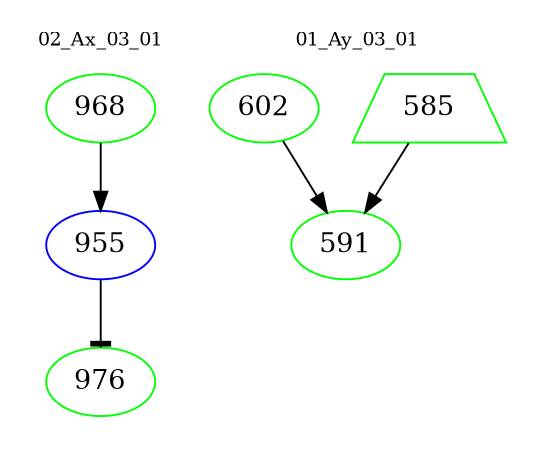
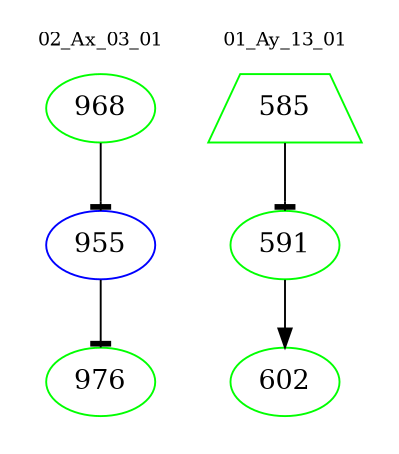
(357, 41) -> (285, 41)
(101, 167) -> (101, 172)
(300, 168) -> (285, 304)
(392, 170) -> (285, 172)
